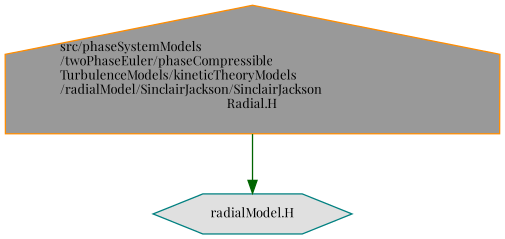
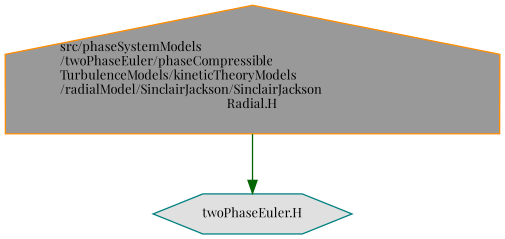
(253, 214) -> (253, 214)
